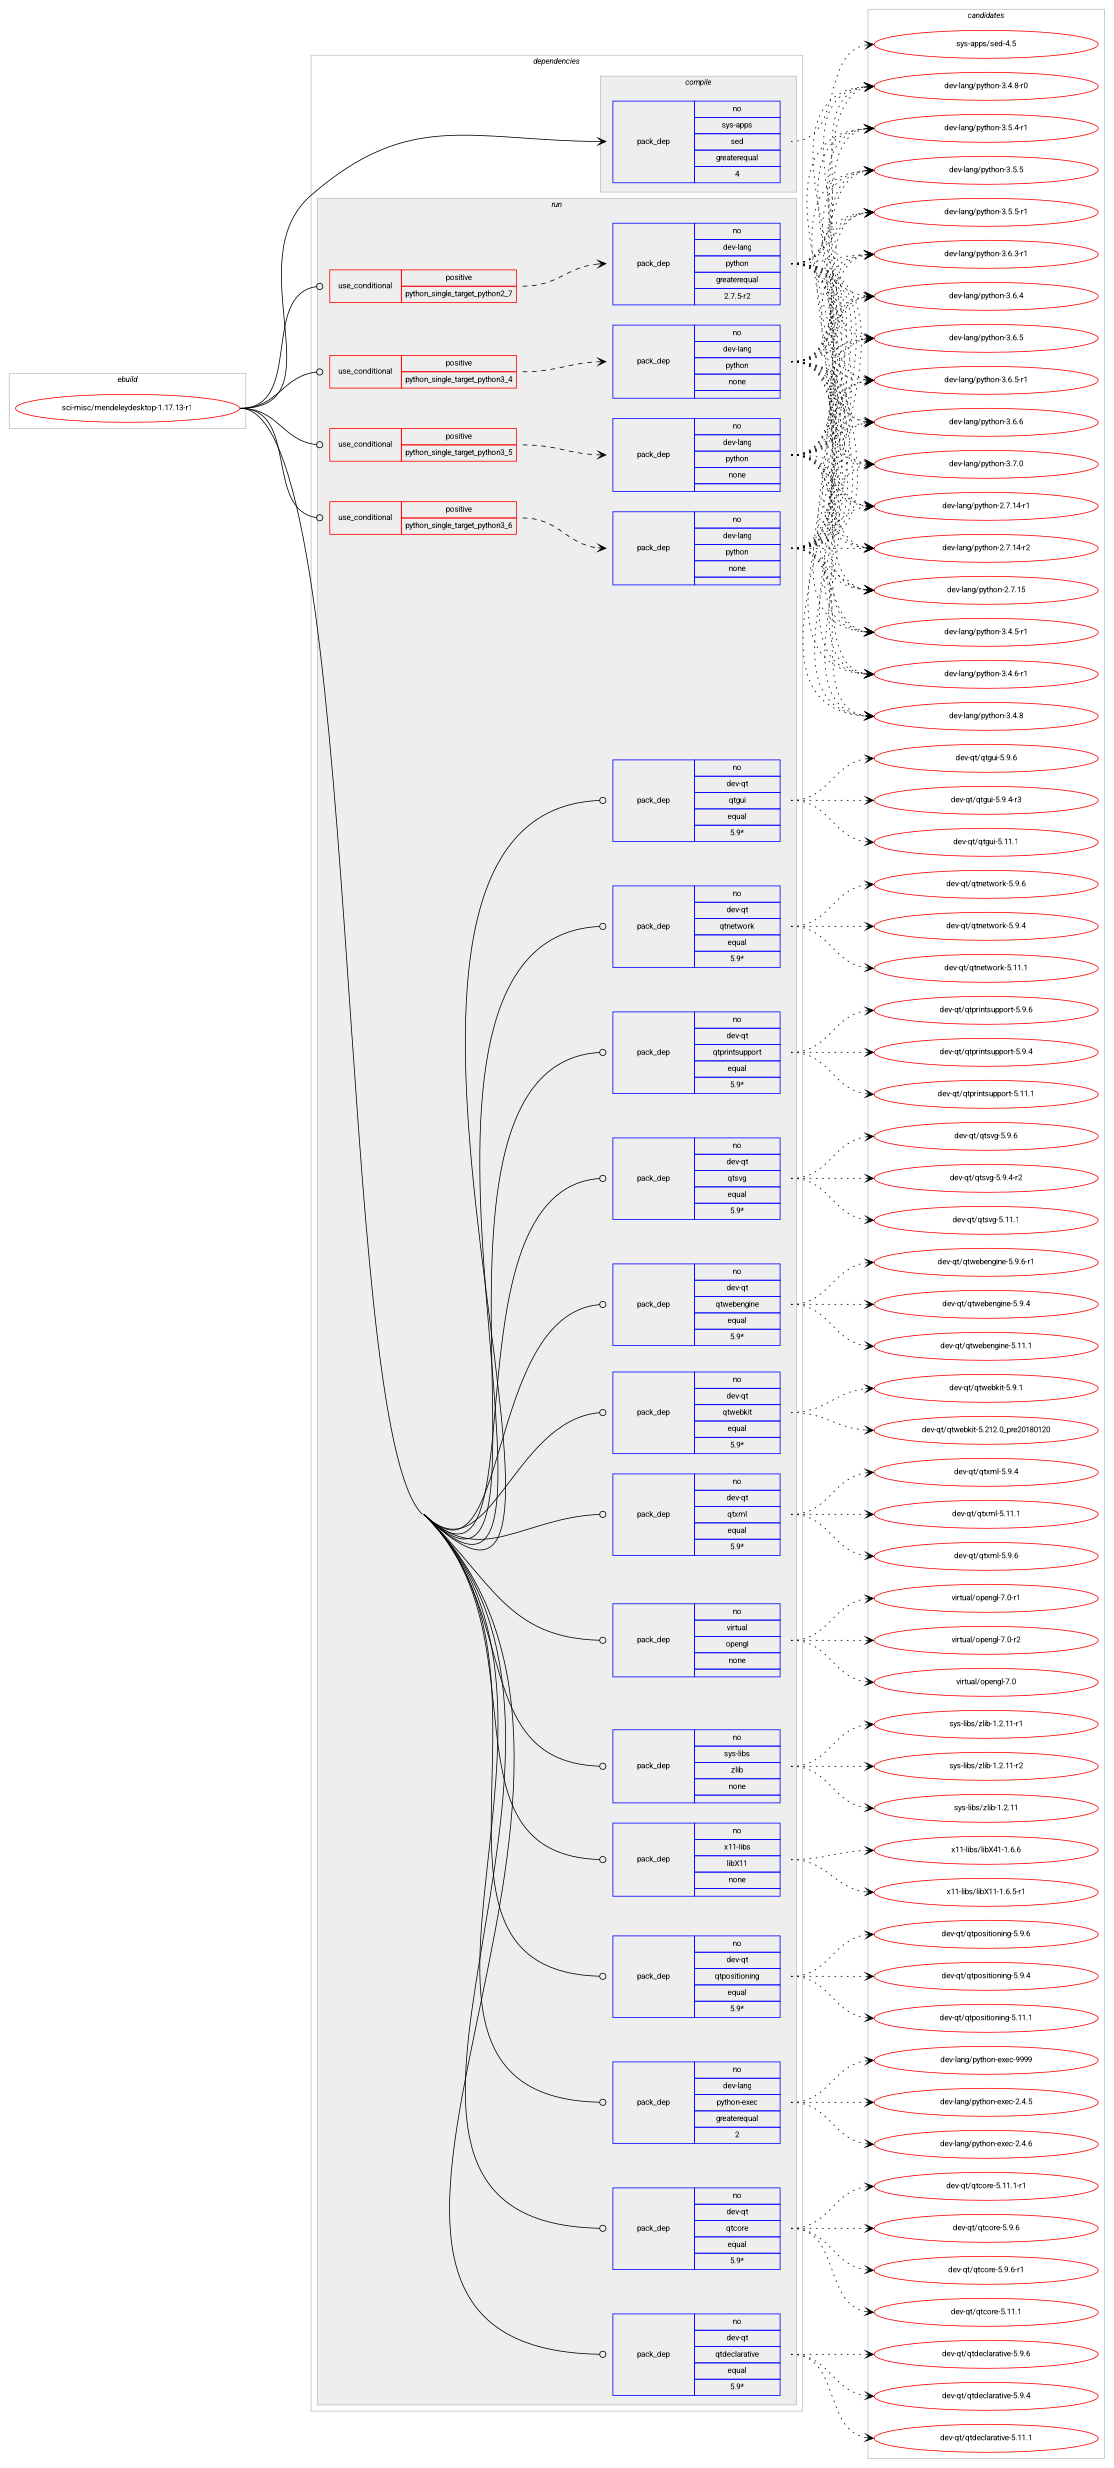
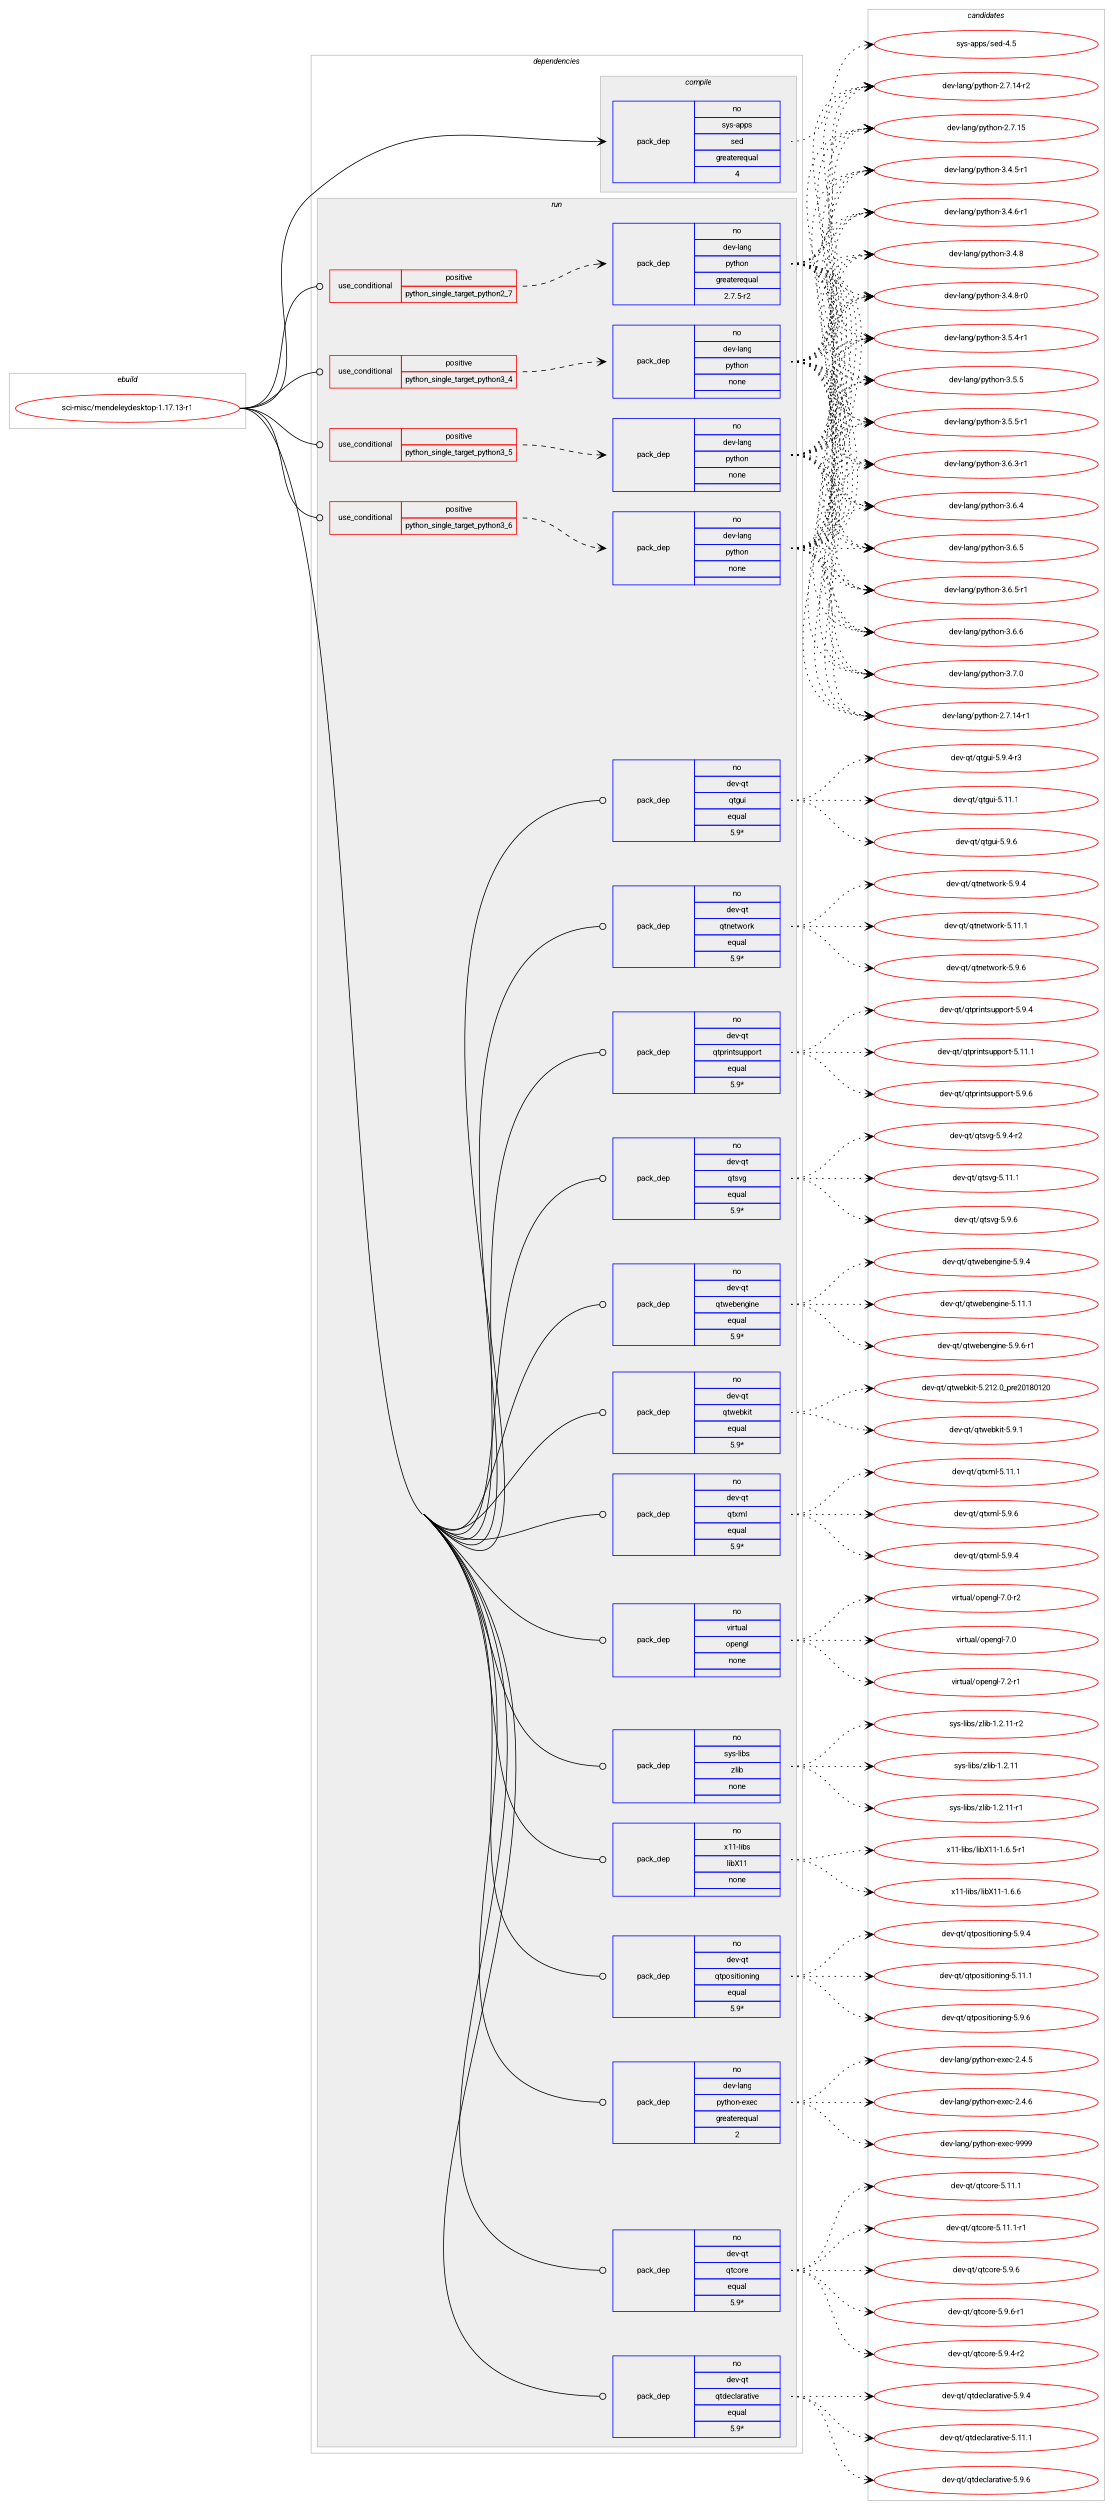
(986, 1598) -> (986, 1682)
(986, 1850) -> (986, 1892)
none -> (986, 2354)
